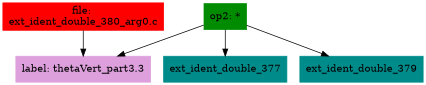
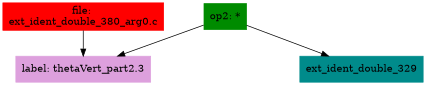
(83, 69) -> (83, 69)
(225, 69) -> none
(361, 69) -> (361, 69)
